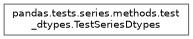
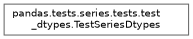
(96, 20) -> (96, 20)
